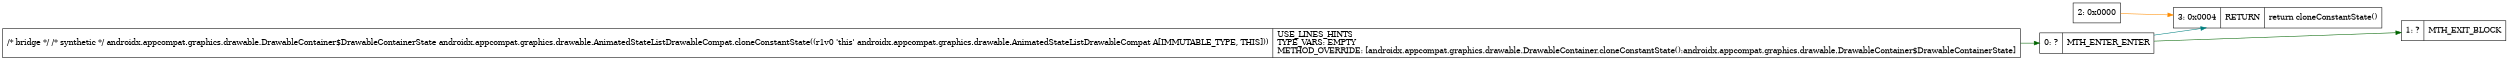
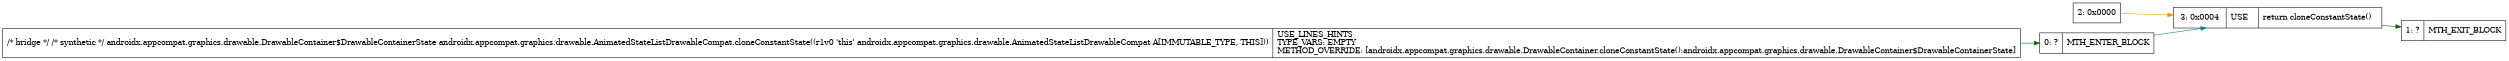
(2243, 18) -> (2239, 18)
(2275, 37) -> (2389, 26)
(2108, 43) -> (2108, 43)
